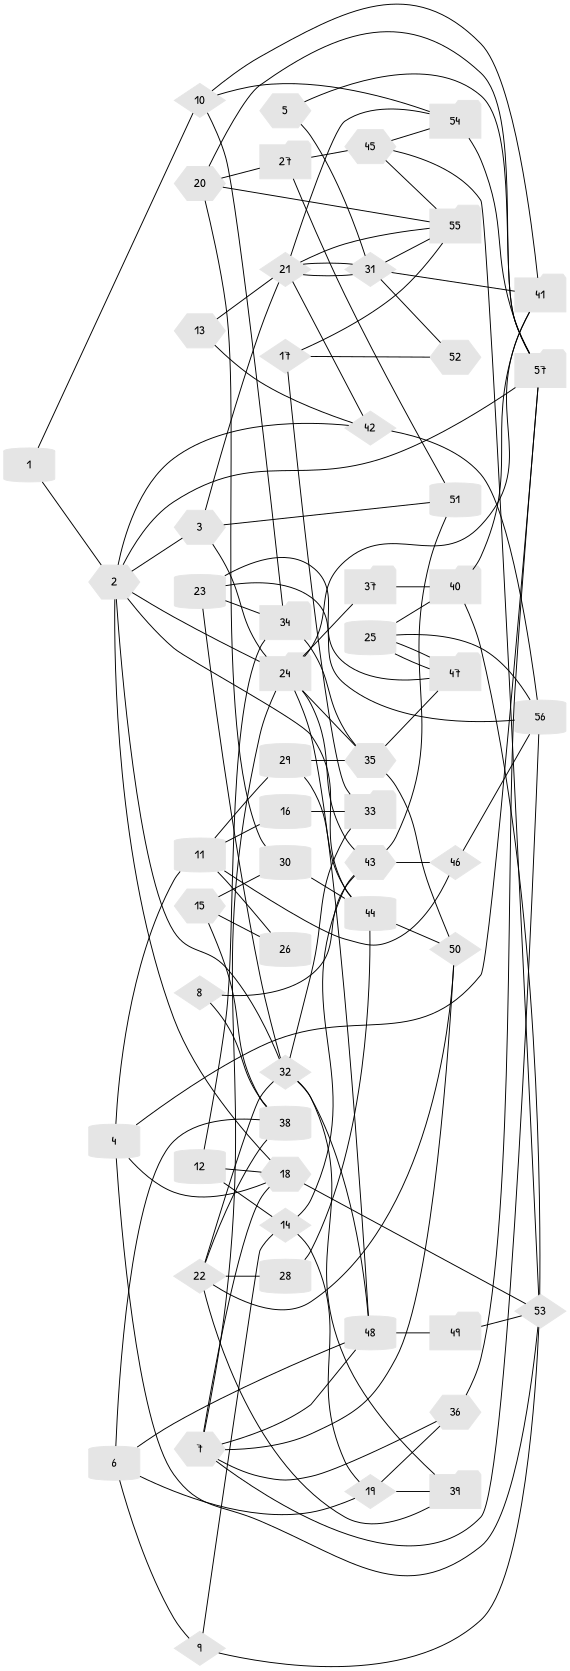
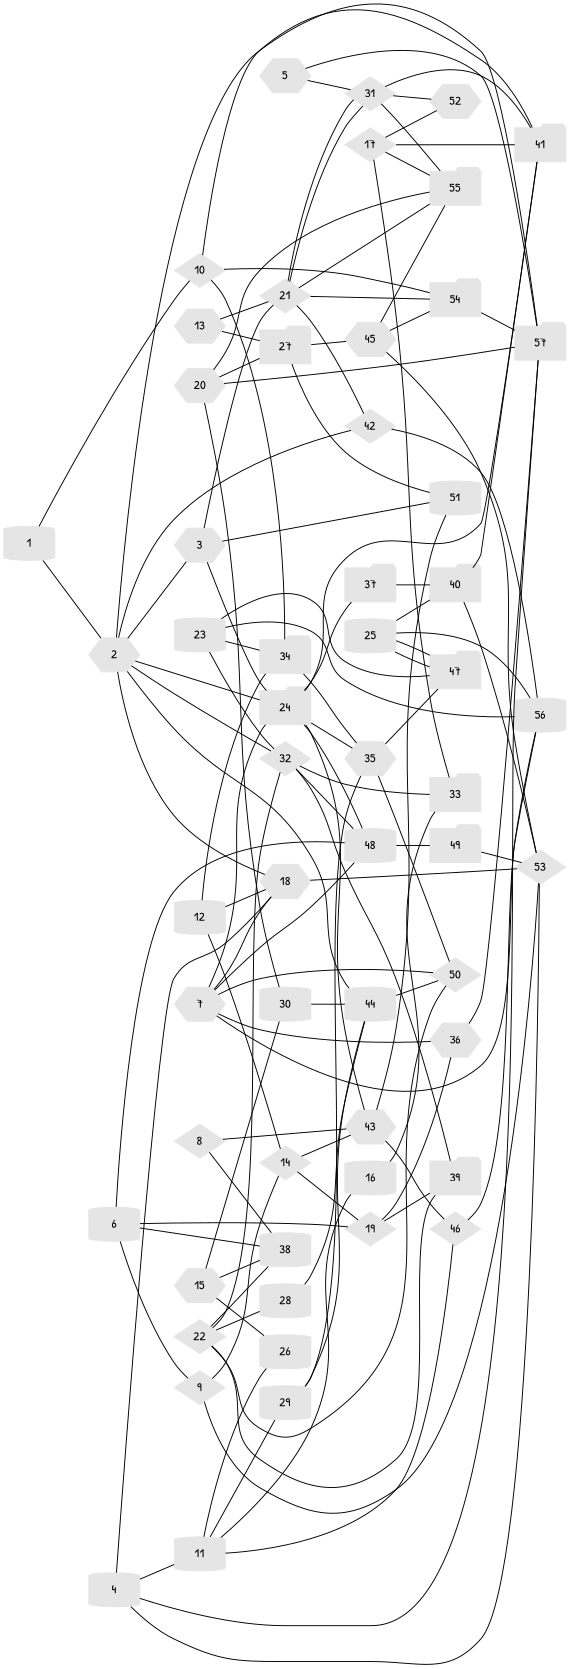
none -> (455, 145)
(279, 392) -> (241, 336)
